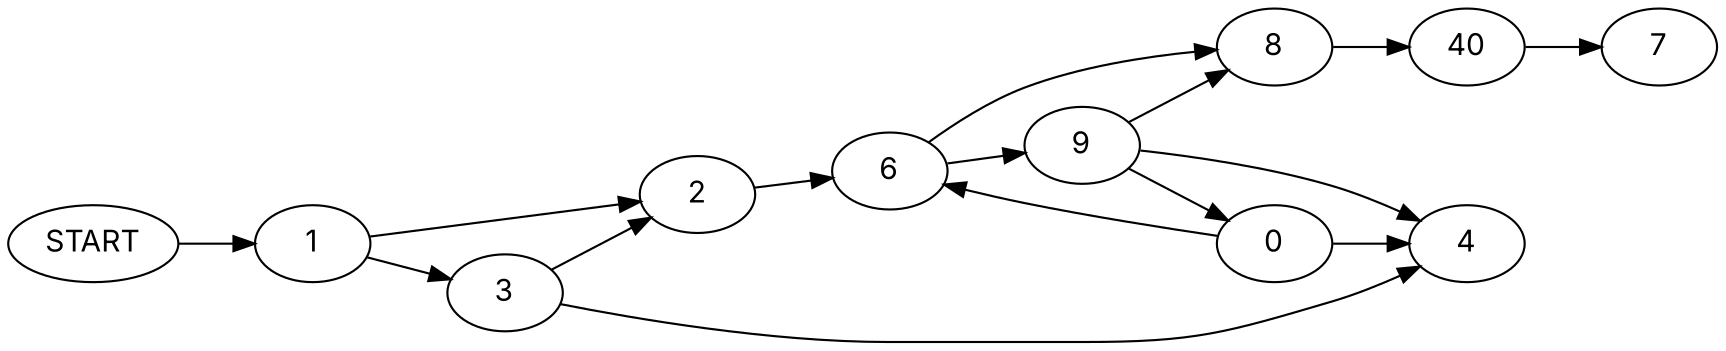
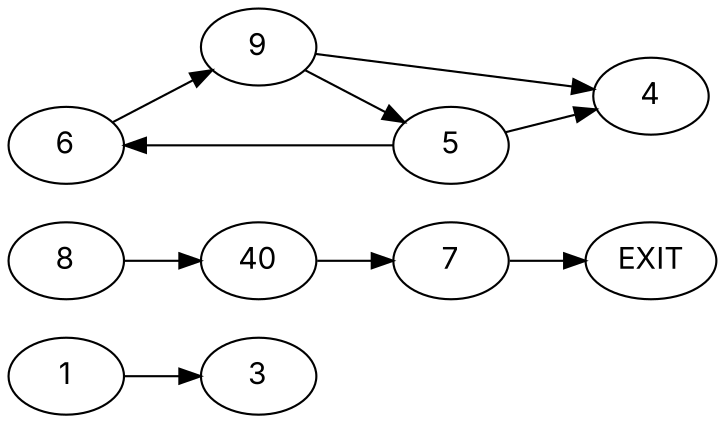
(1055, 78) -> none
(1169, 101) -> none
(697, 195) -> none
(93, 244) -> none
(1275, 244) -> (451, 145)
none -> (651, 261)
(984, 342) -> none
